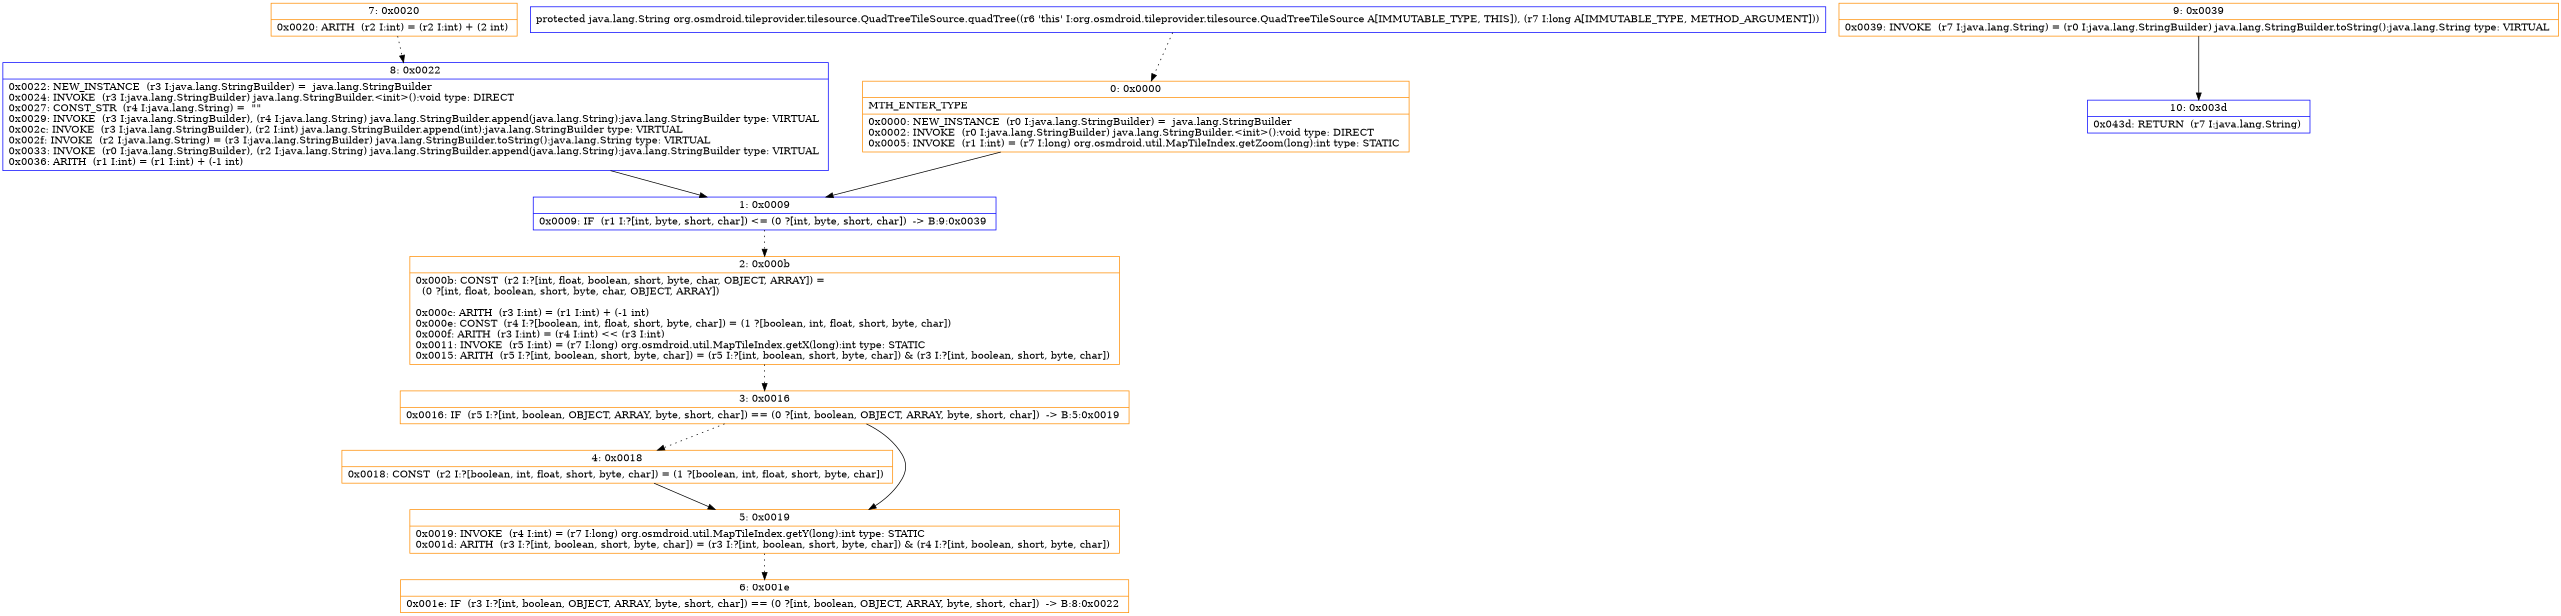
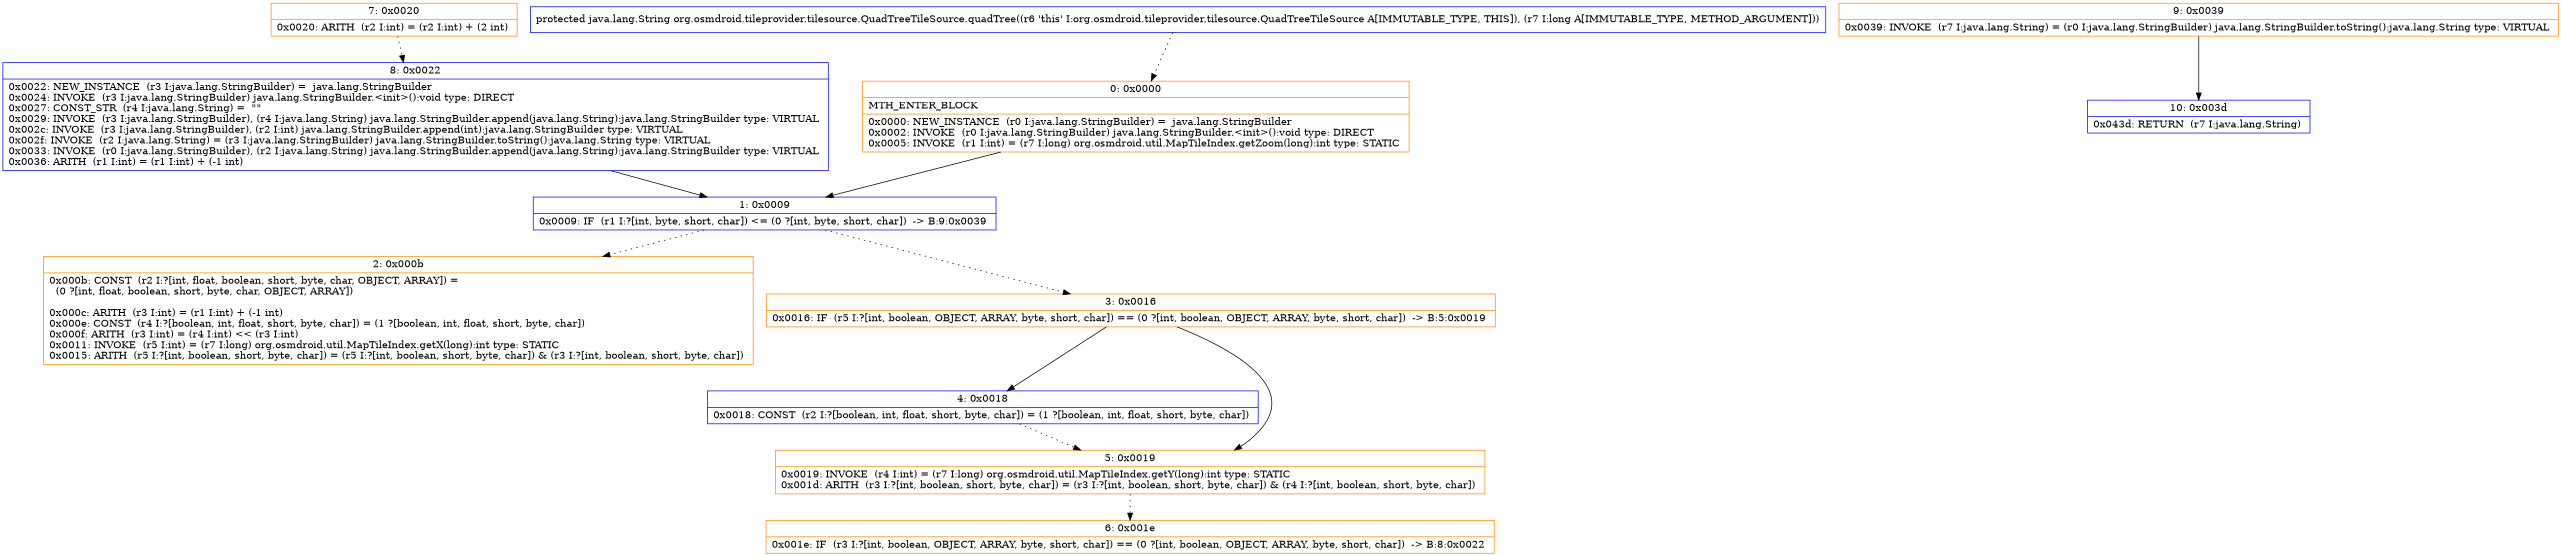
(918, 106) -> (923, 106)
(765, 374) -> (944, 261)
(694, 436) -> (1060, 357)
(617, 467) -> (983, 407)
(681, 495) -> (1047, 436)
